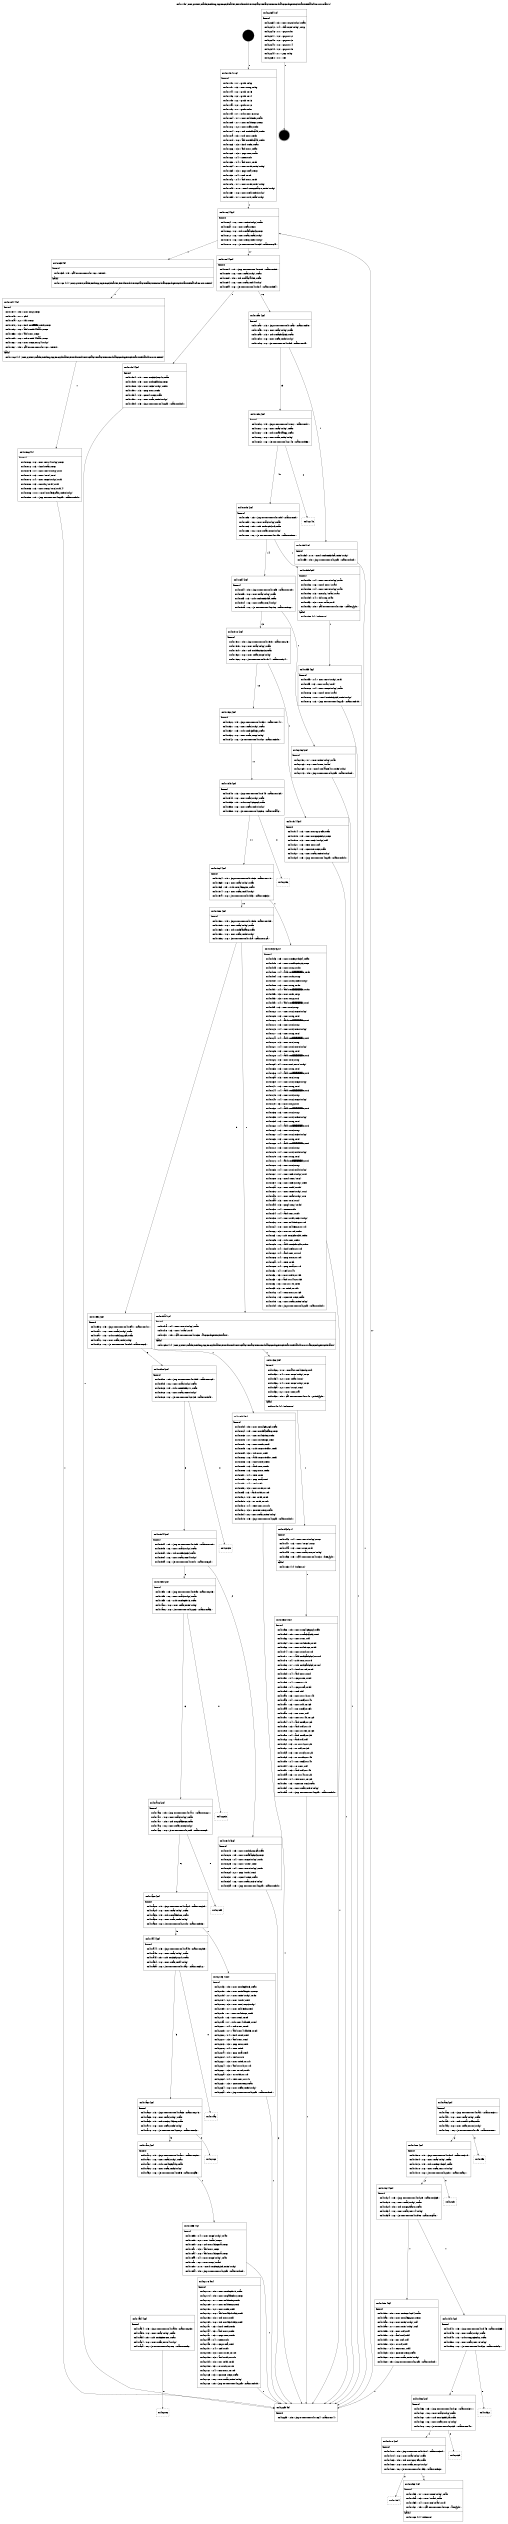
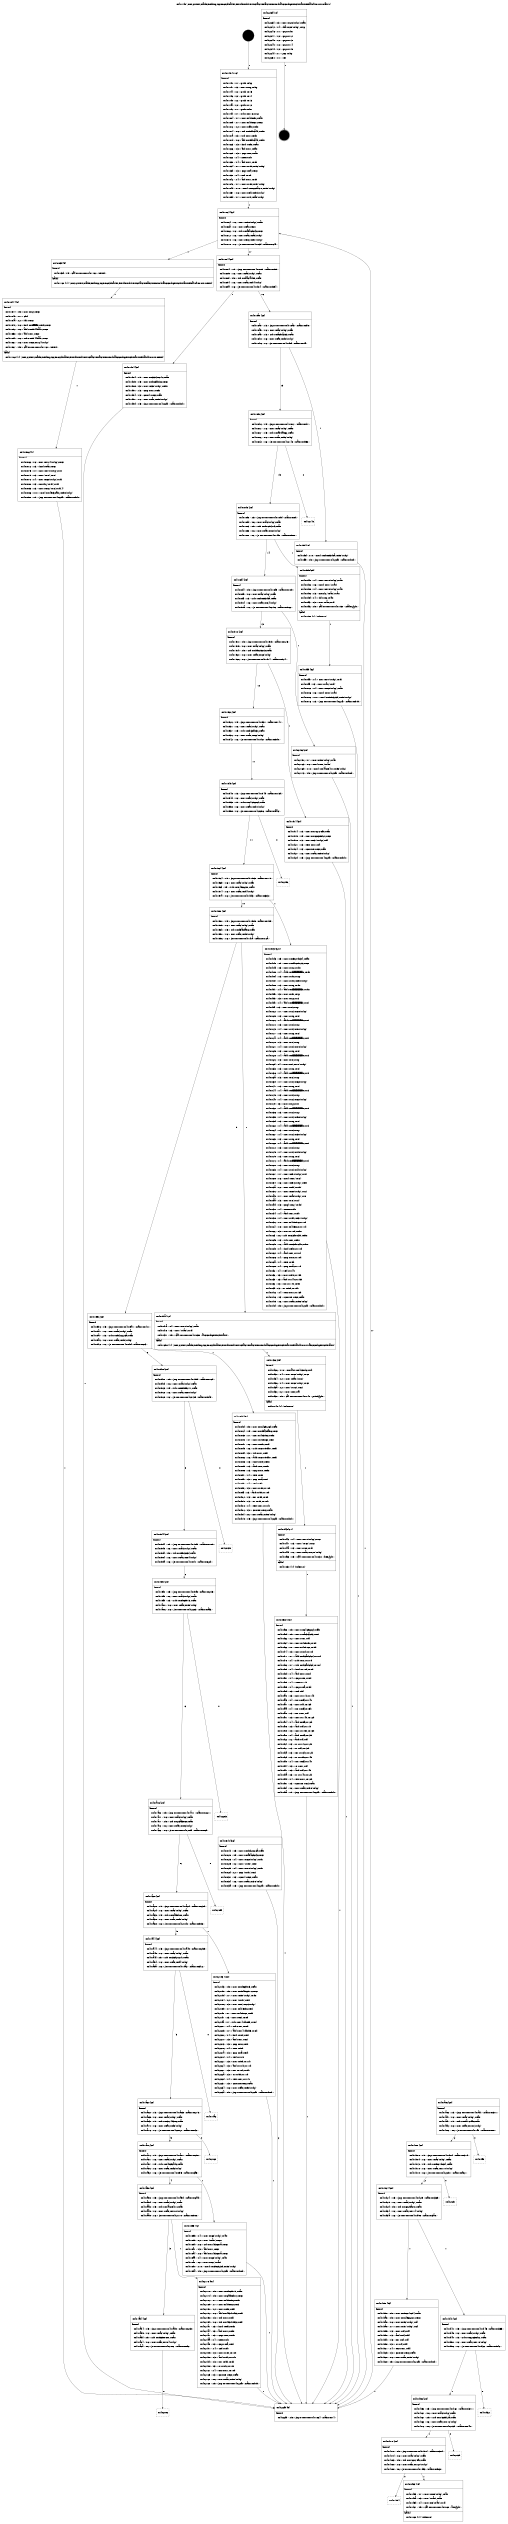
(279, 475) -> (279, 475)
(251, 1697) -> none
none -> (170, 2202)
